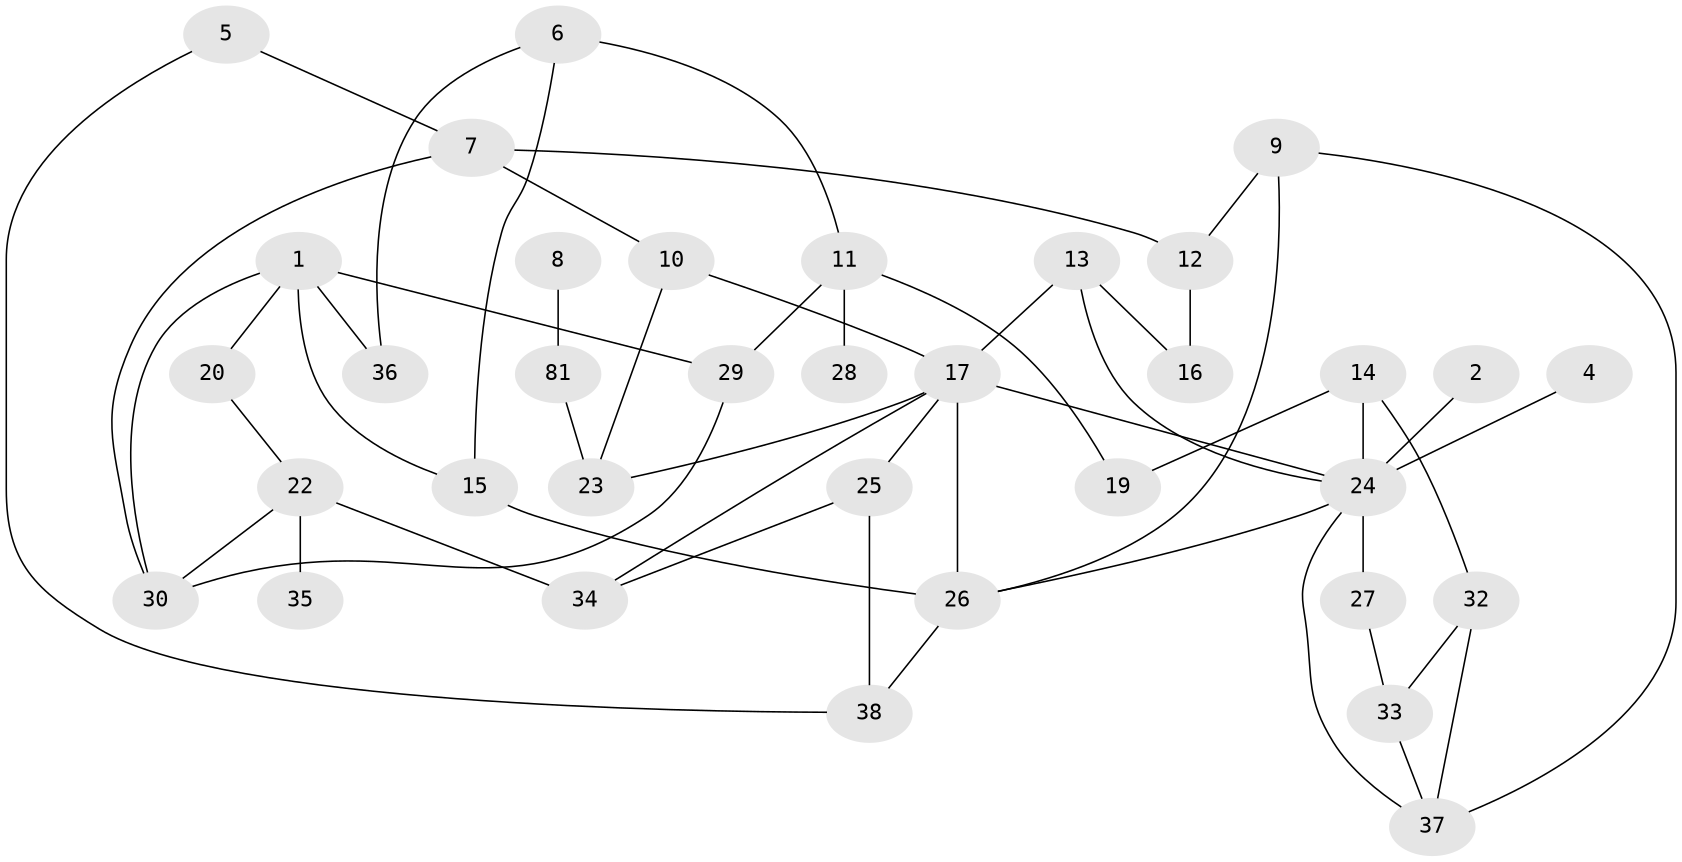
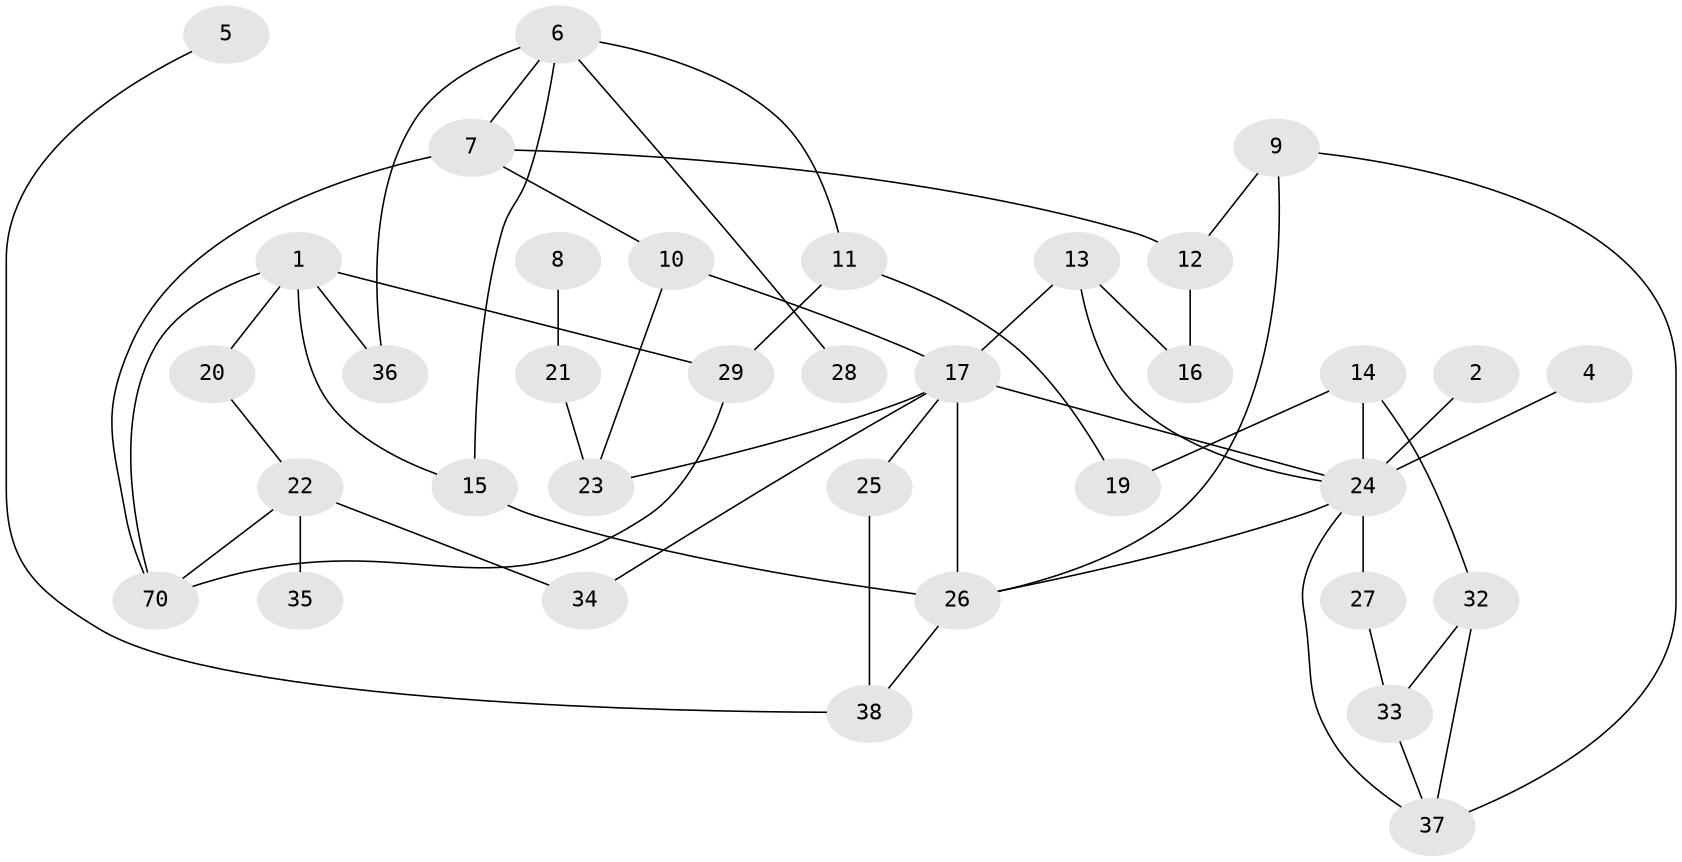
(349, 91) -> (515, 91)
(844, 312) -> (703, 203)
(558, 374) -> (558, 374)
(727, 544) -> none
(156, 601) -> (156, 601)
